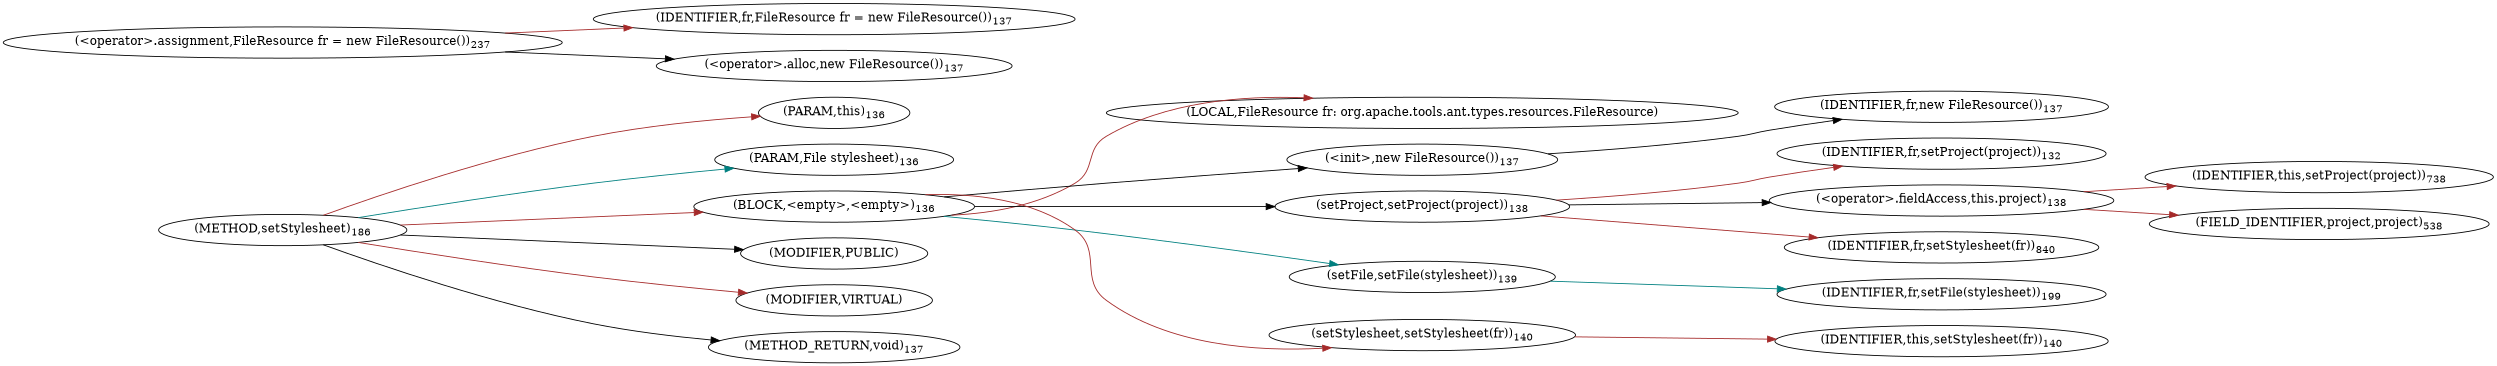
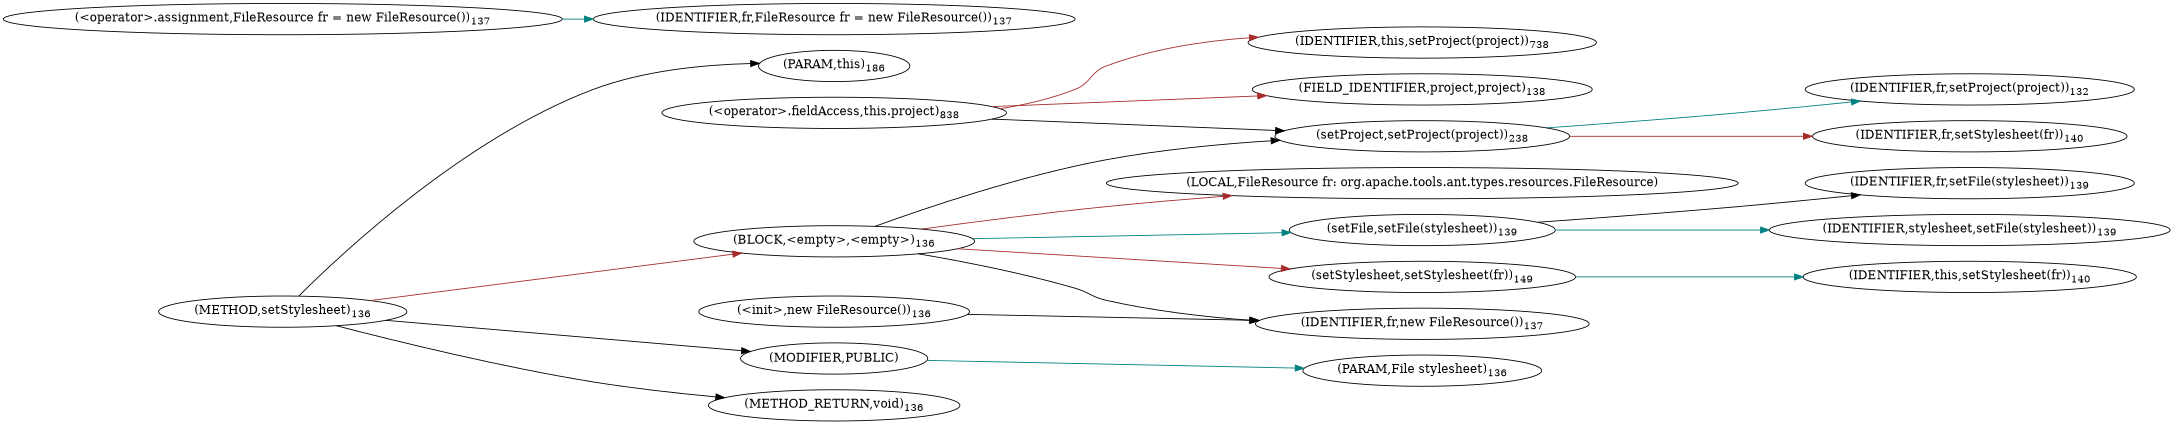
(565, 31) -> (573, 19)
(481, 41) -> (481, 18)
(834, 66) -> none
(875, 112) -> (875, 65)
(534, 150) -> (503, 134)
(1510, 158) -> (921, 310)
(1121, 182) -> (1083, 291)
(1696, 188) -> (1699, 116)
(541, 190) -> (1111, 364)
(2057, 199) -> (950, 112)
(1665, 204) -> (1134, 125)
(1519, 205) -> (1519, 135)
(2433, 223) -> (1536, 88)
(361, 229) -> (361, 310)
none -> (1970, 230)
(2046, 246) -> (2074, 135)
(1664, 285) -> (1695, 210)
(2051, 293) -> (2080, 182)
(834, 300) -> none
(1523, 334) -> (1523, 276)
(1671, 338) -> (1685, 277)
(914, 346) -> (914, 404)
